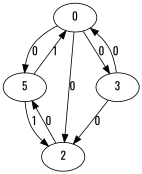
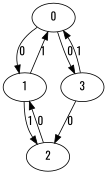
(116, 52) -> (79, 52)
(70, 83) -> none
(25, 87) -> (25, 87)
